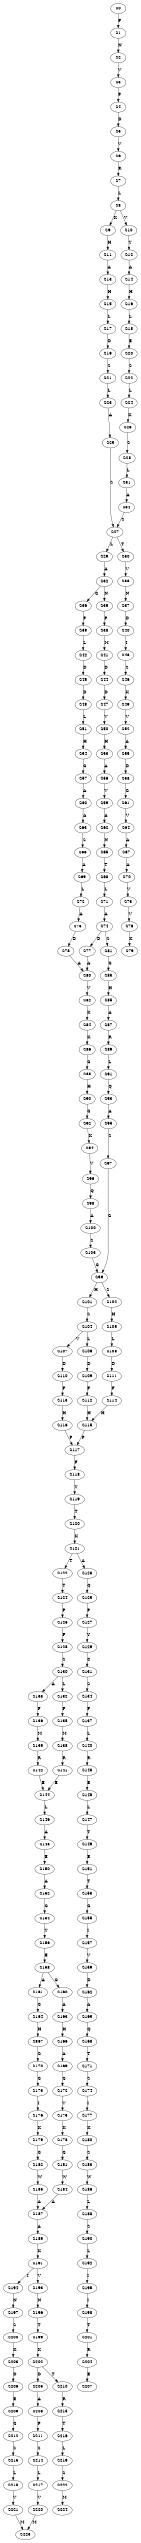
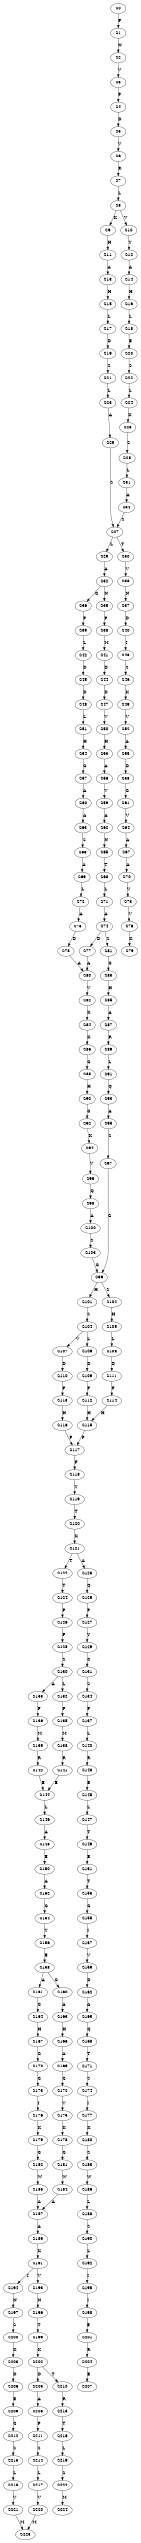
(38, 2042) -> (38, 2042)
(89, 2325) -> (89, 2325)
